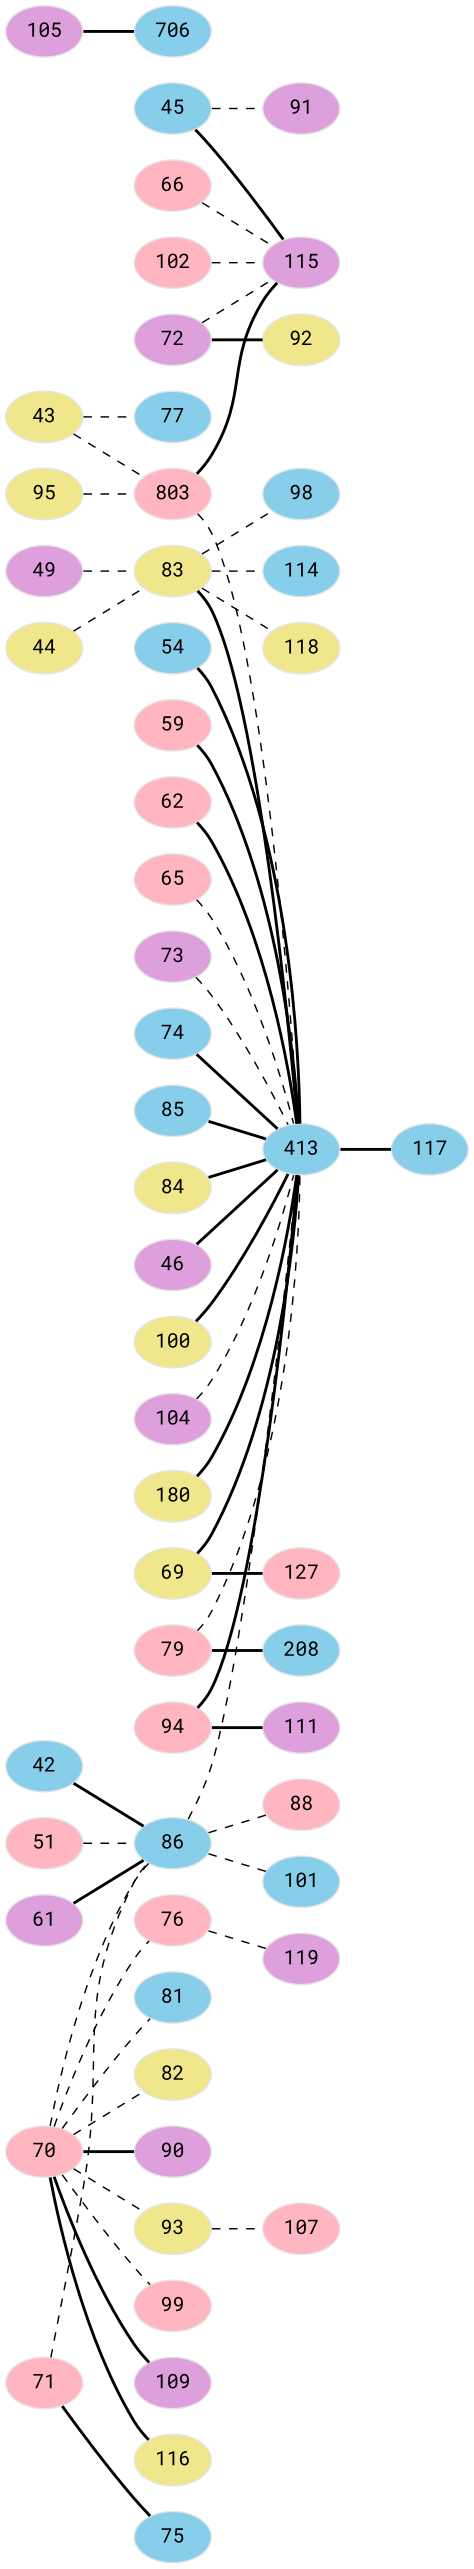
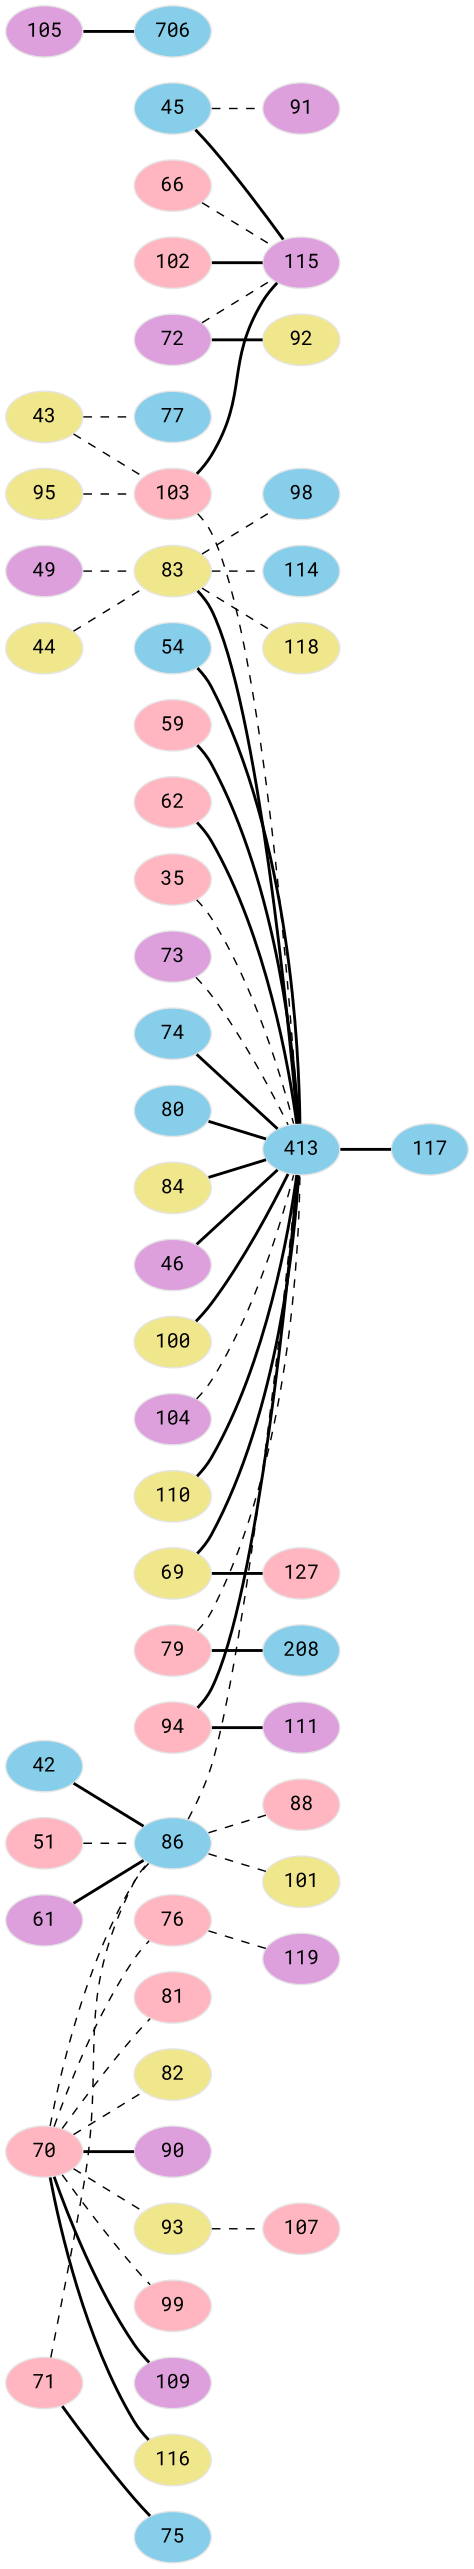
(237, 263) -> (237, 263)
(173, 494) -> (173, 494)
(173, 880) -> (173, 880)
(173, 1111) -> (173, 1111)
(173, 1496) -> (173, 1496)
(301, 1882) -> (301, 1882)
(173, 1997) -> (173, 1997)
